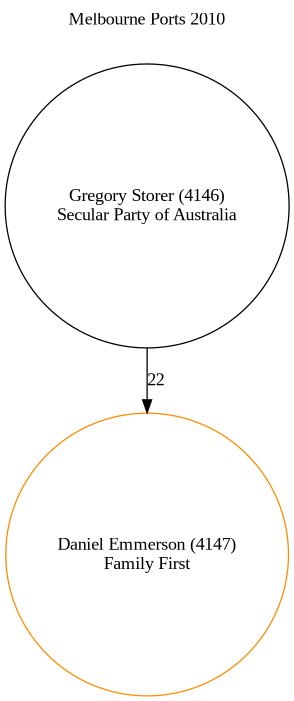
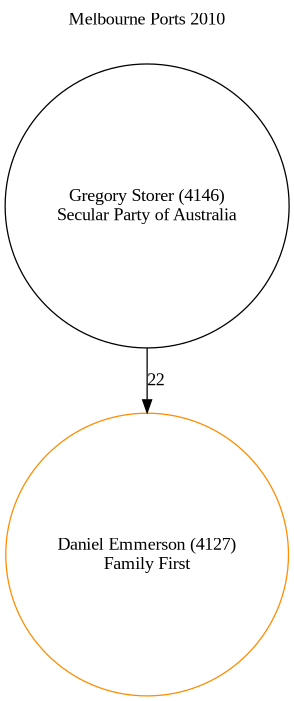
(147, 555) -> (147, 555)
